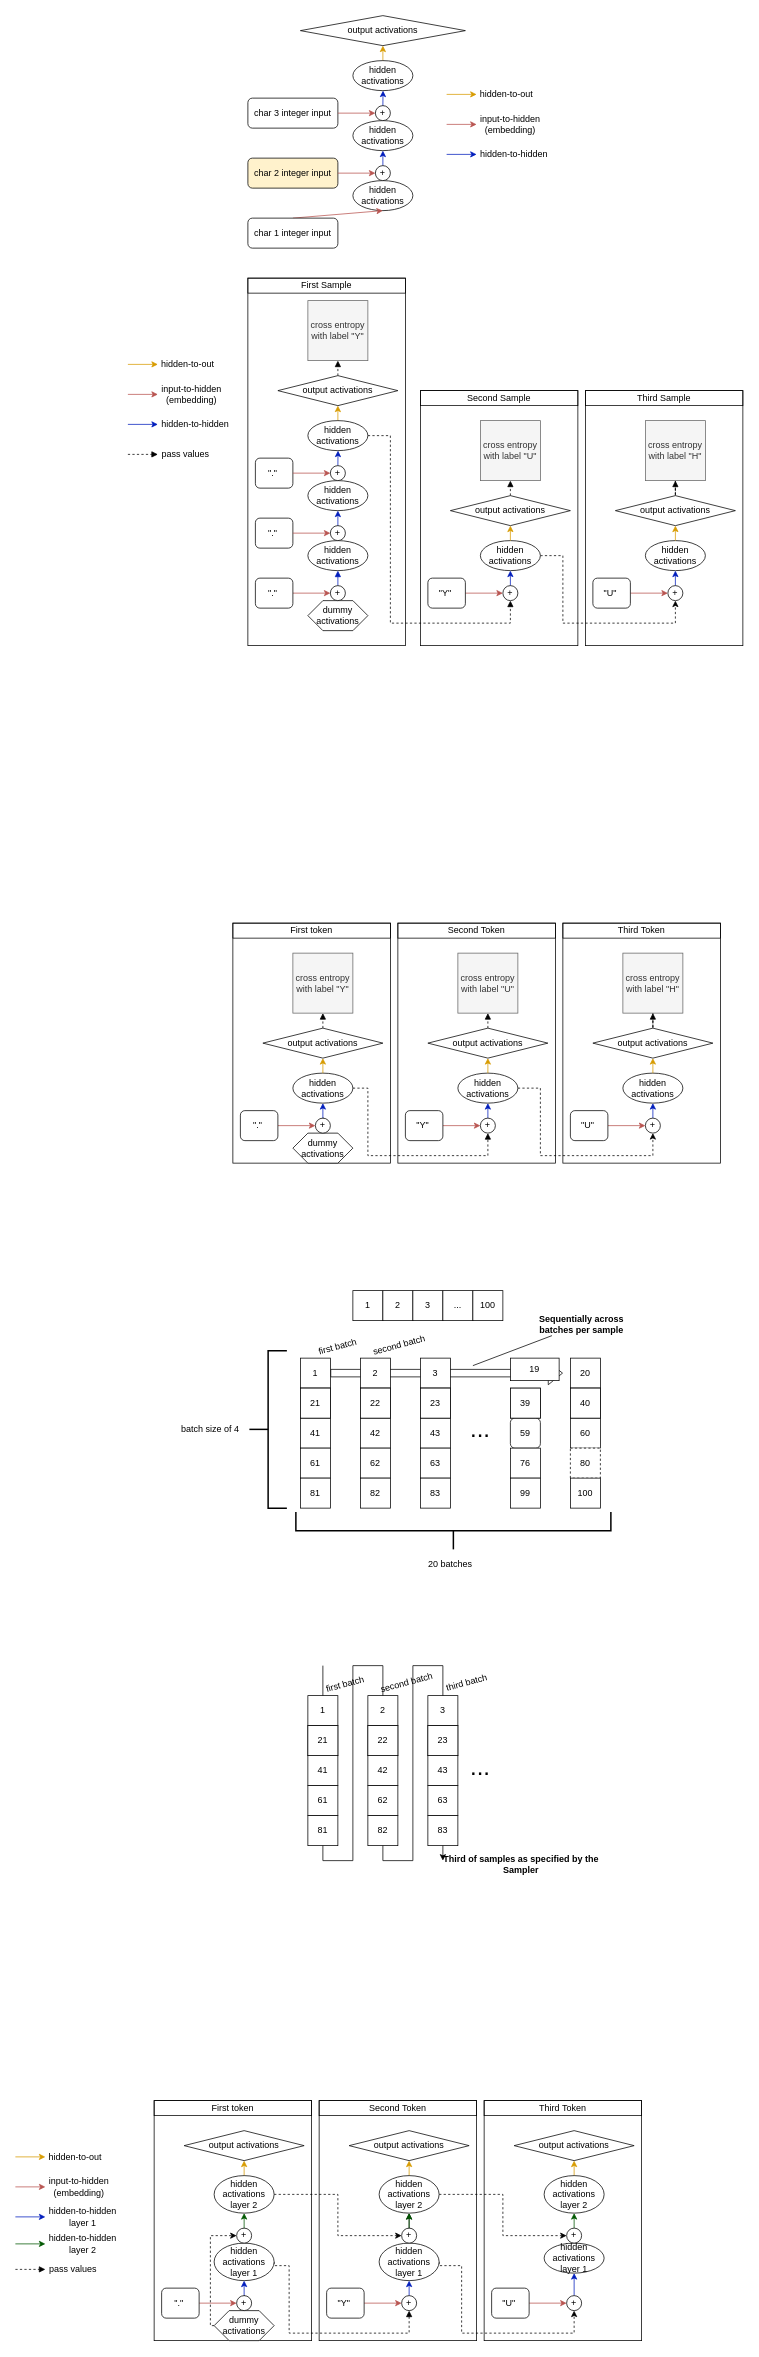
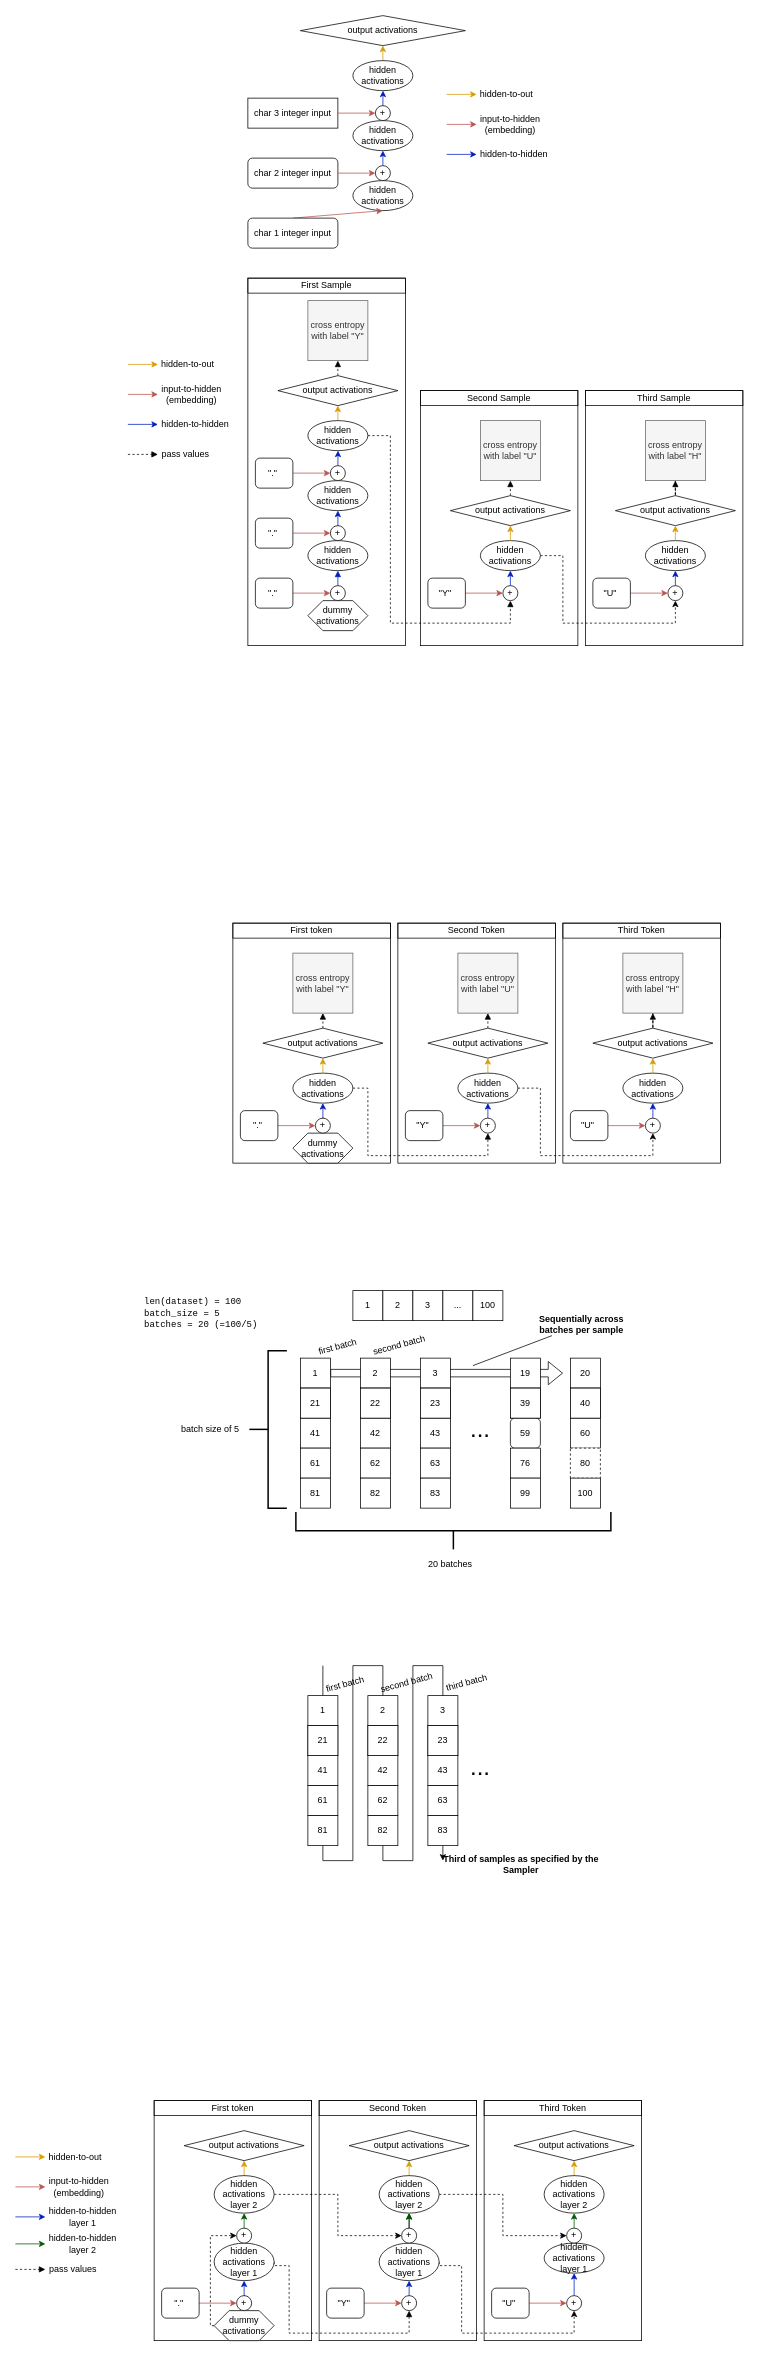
(293, 113) -> (293, 113)
(293, 173) -> (293, 173)
none -> (210, 1313)
(535, 1369) -> (525, 1373)
(210, 1429) -> (210, 1429)
